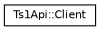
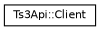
(50, 15) -> (50, 15)
